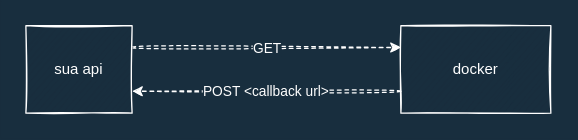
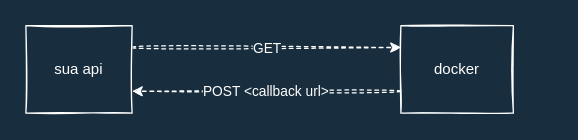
(476, 69) -> (457, 69)
